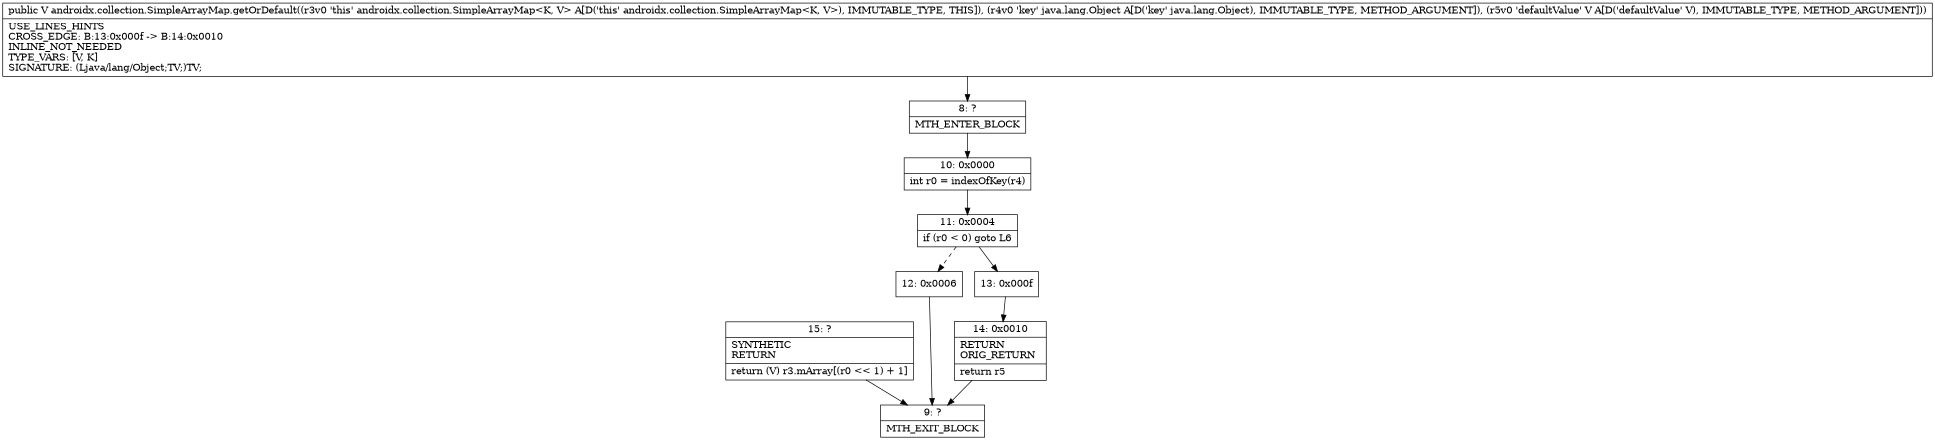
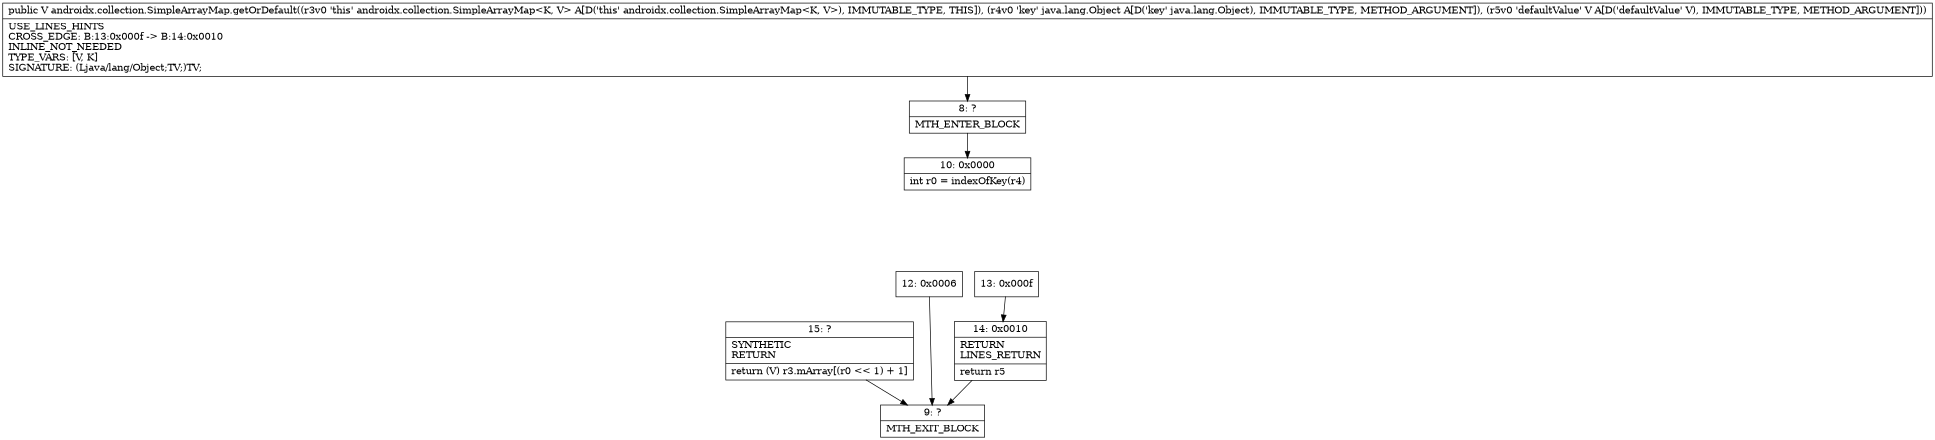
(968, 231) -> none
(998, 355) -> (1000, 355)
